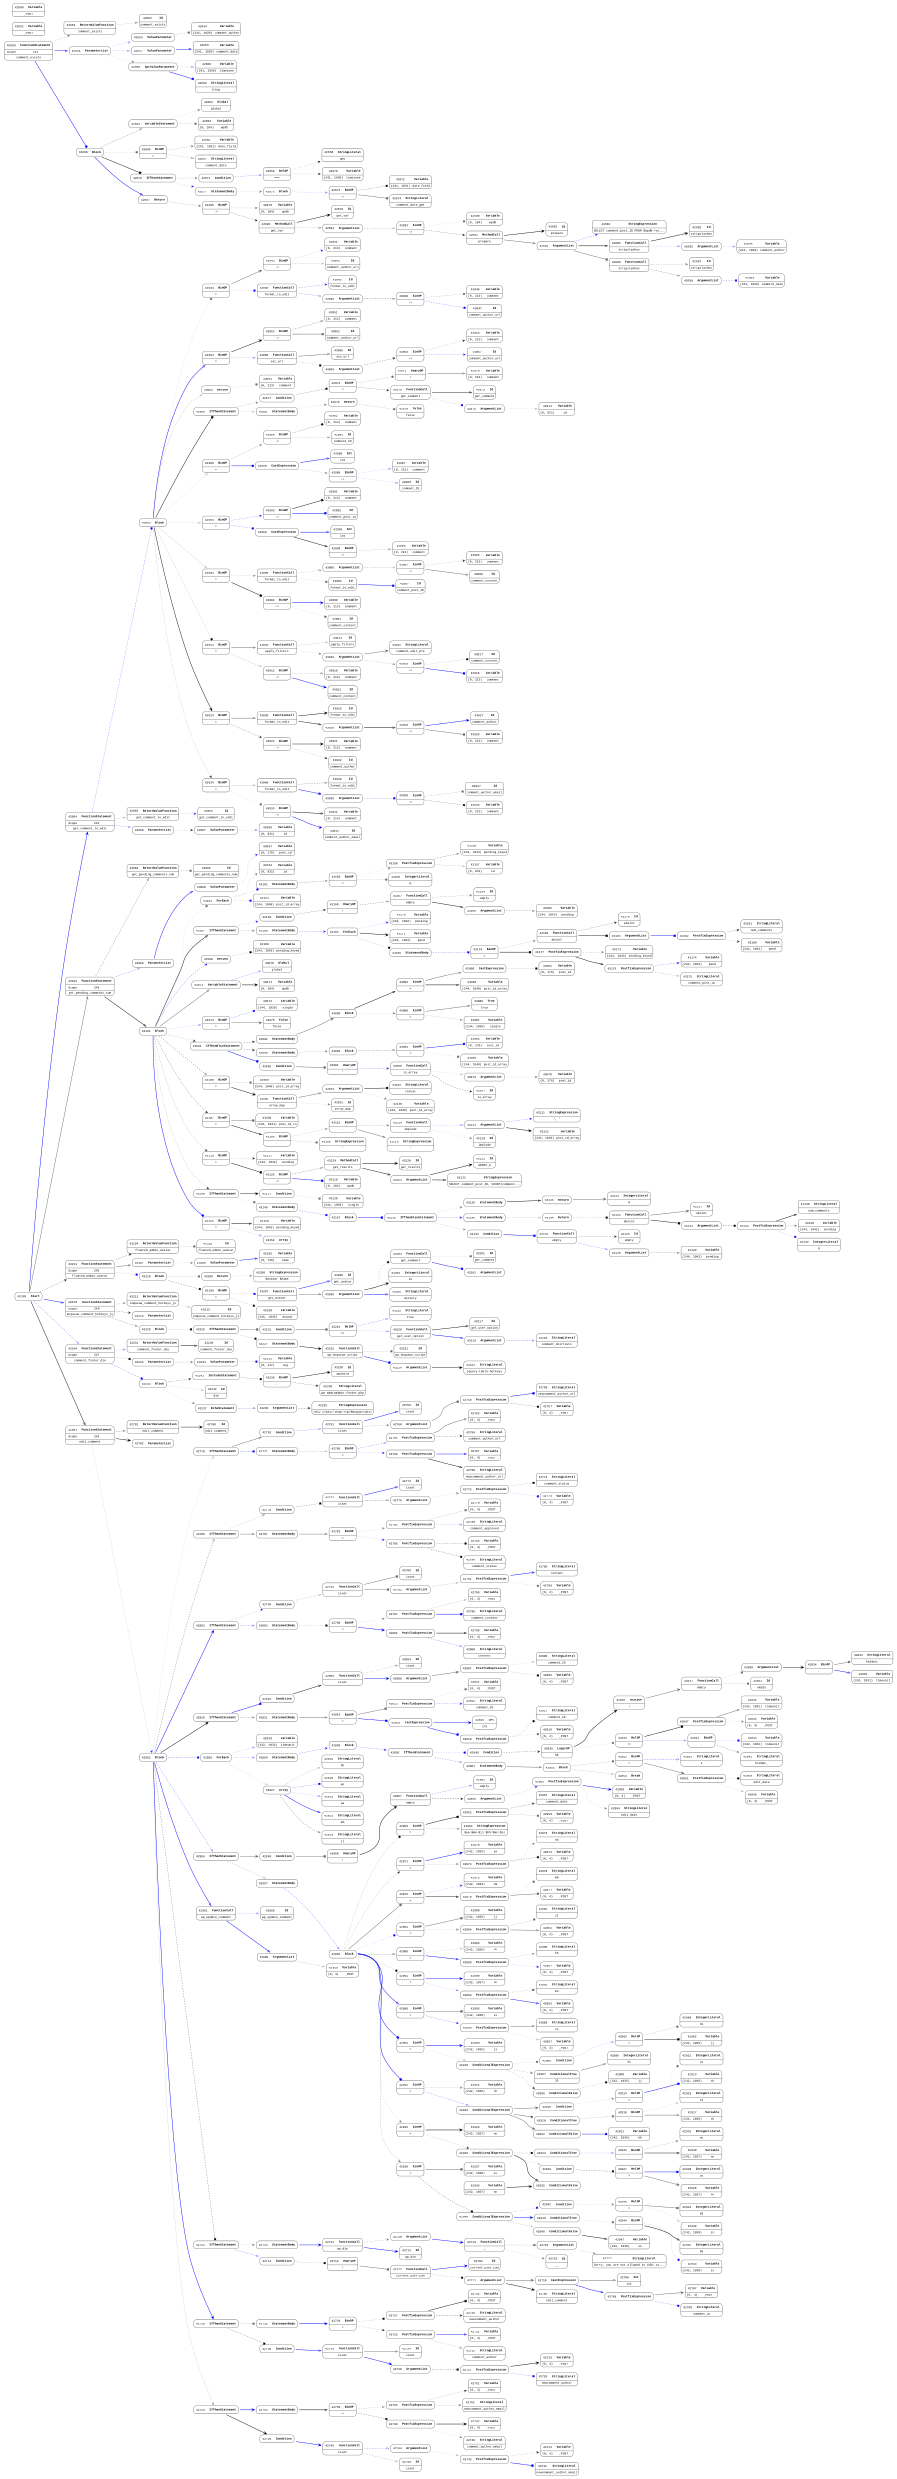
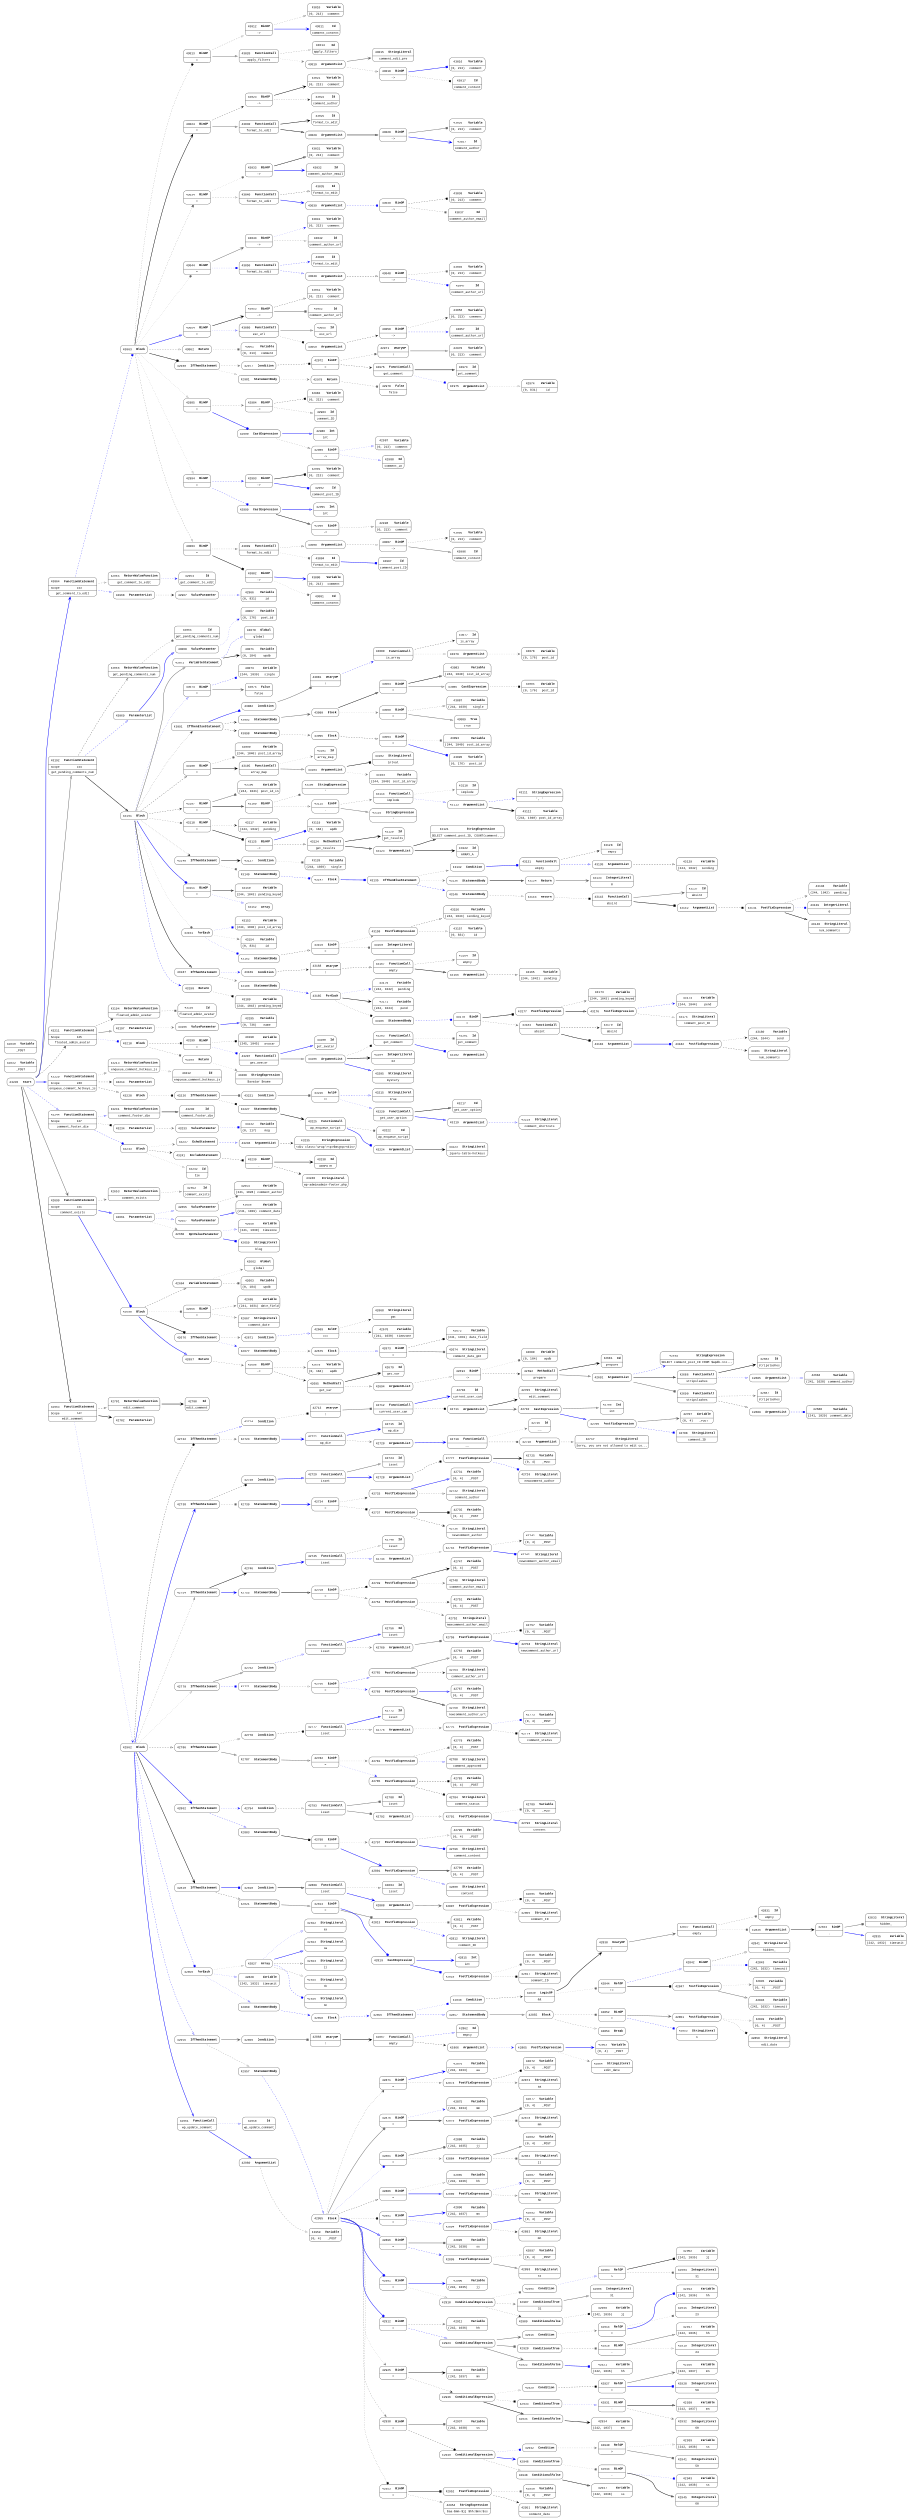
none -> (45, 1140)
(312, 1626) -> (295, 1838)
(661, 1759) -> (650, 2023)
(518, 2187) -> (576, 2422)
